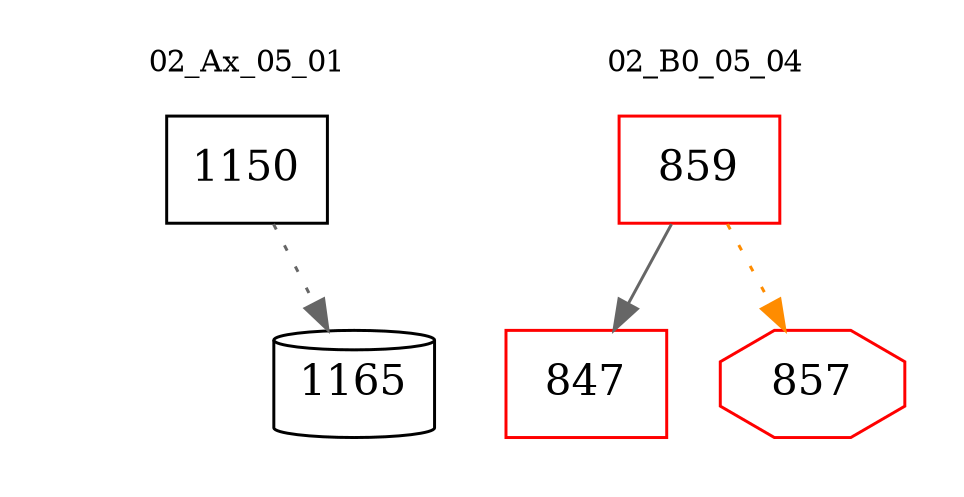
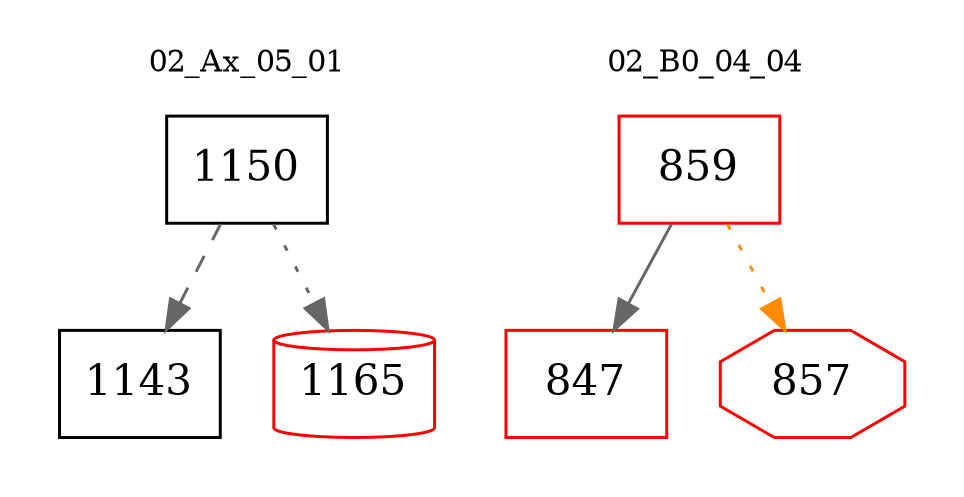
(705, 64) -> (705, 64)
none -> (140, 384)
(354, 384) -> (354, 384)
